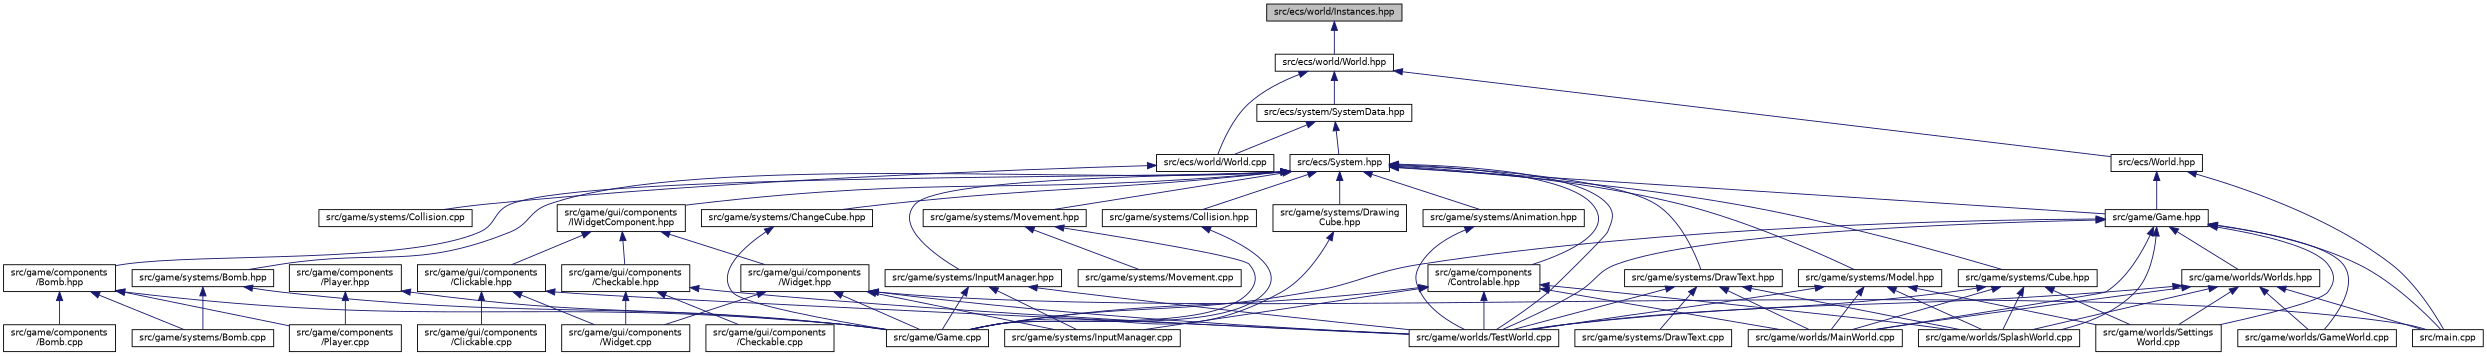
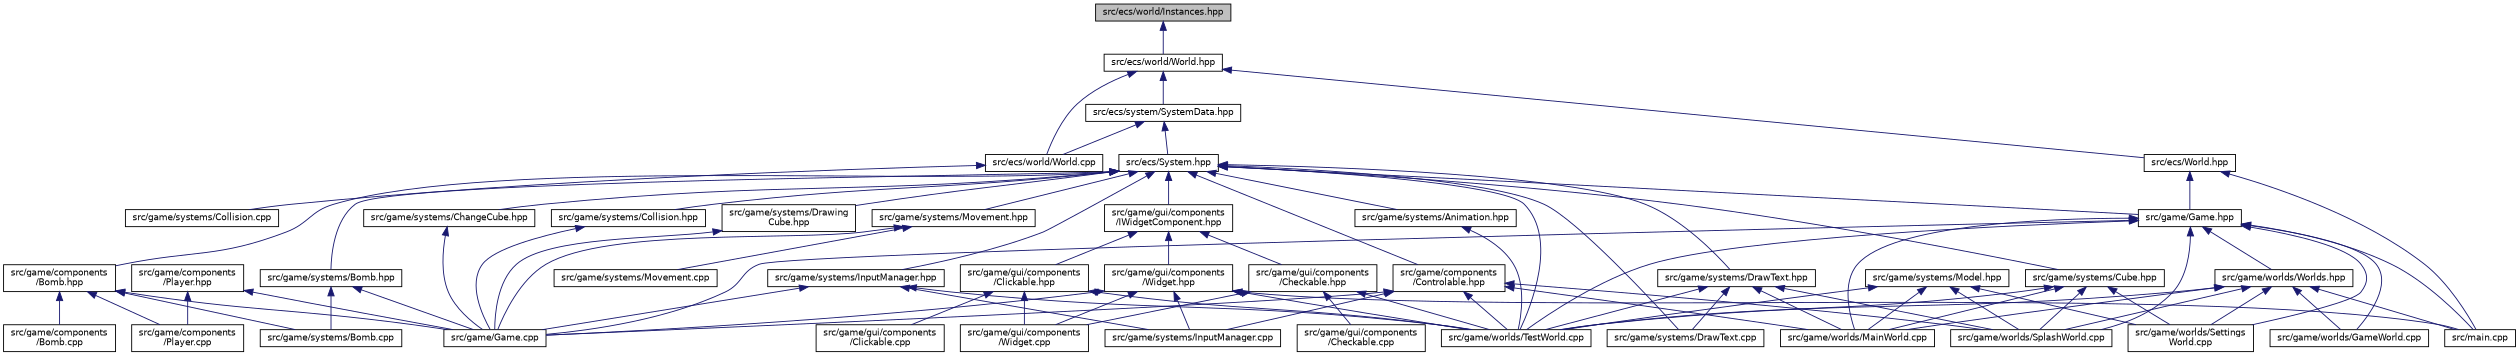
(1667, 201) -> (1528, 199)
